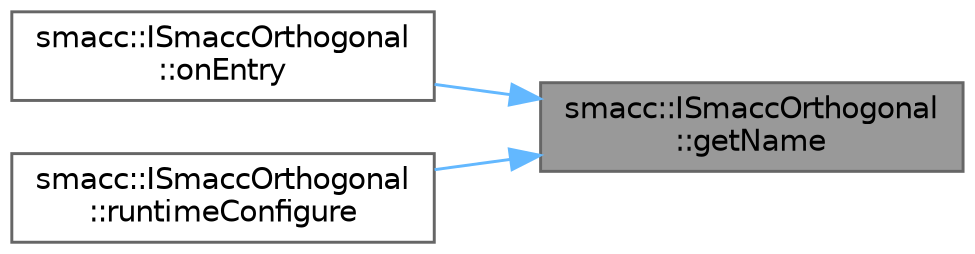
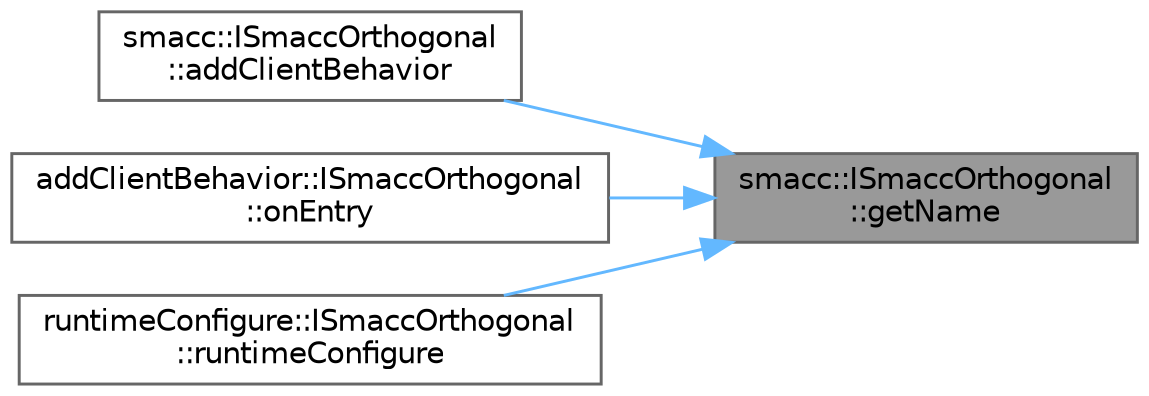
(223, 56) -> (310, 198)
none -> (310, 56)
(223, 198) -> (310, 340)
